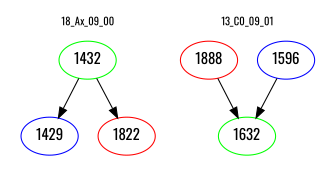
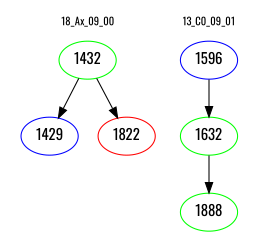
(209, 60) -> (209, 212)
(226, 93) -> (209, 169)
